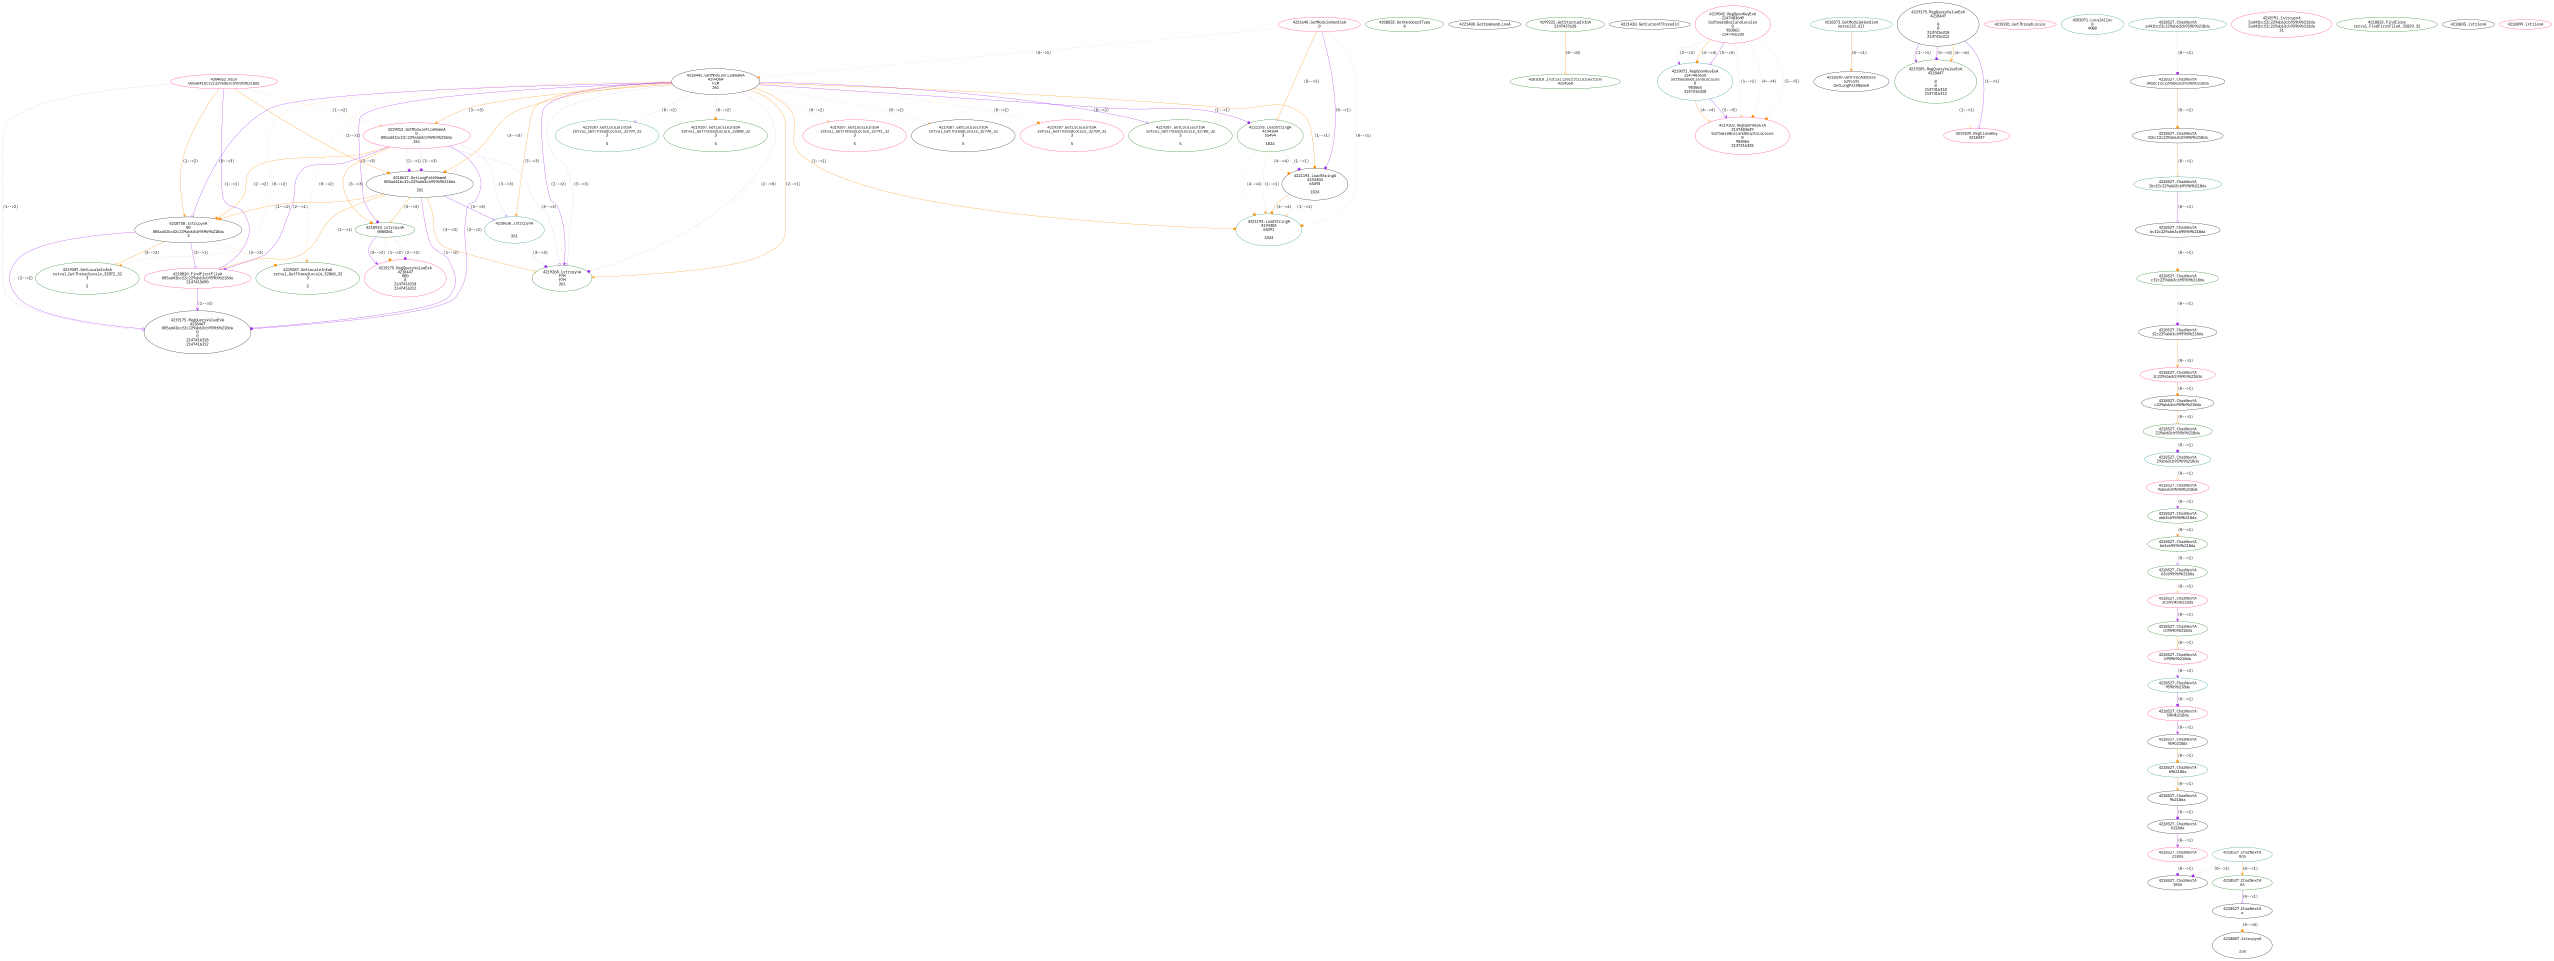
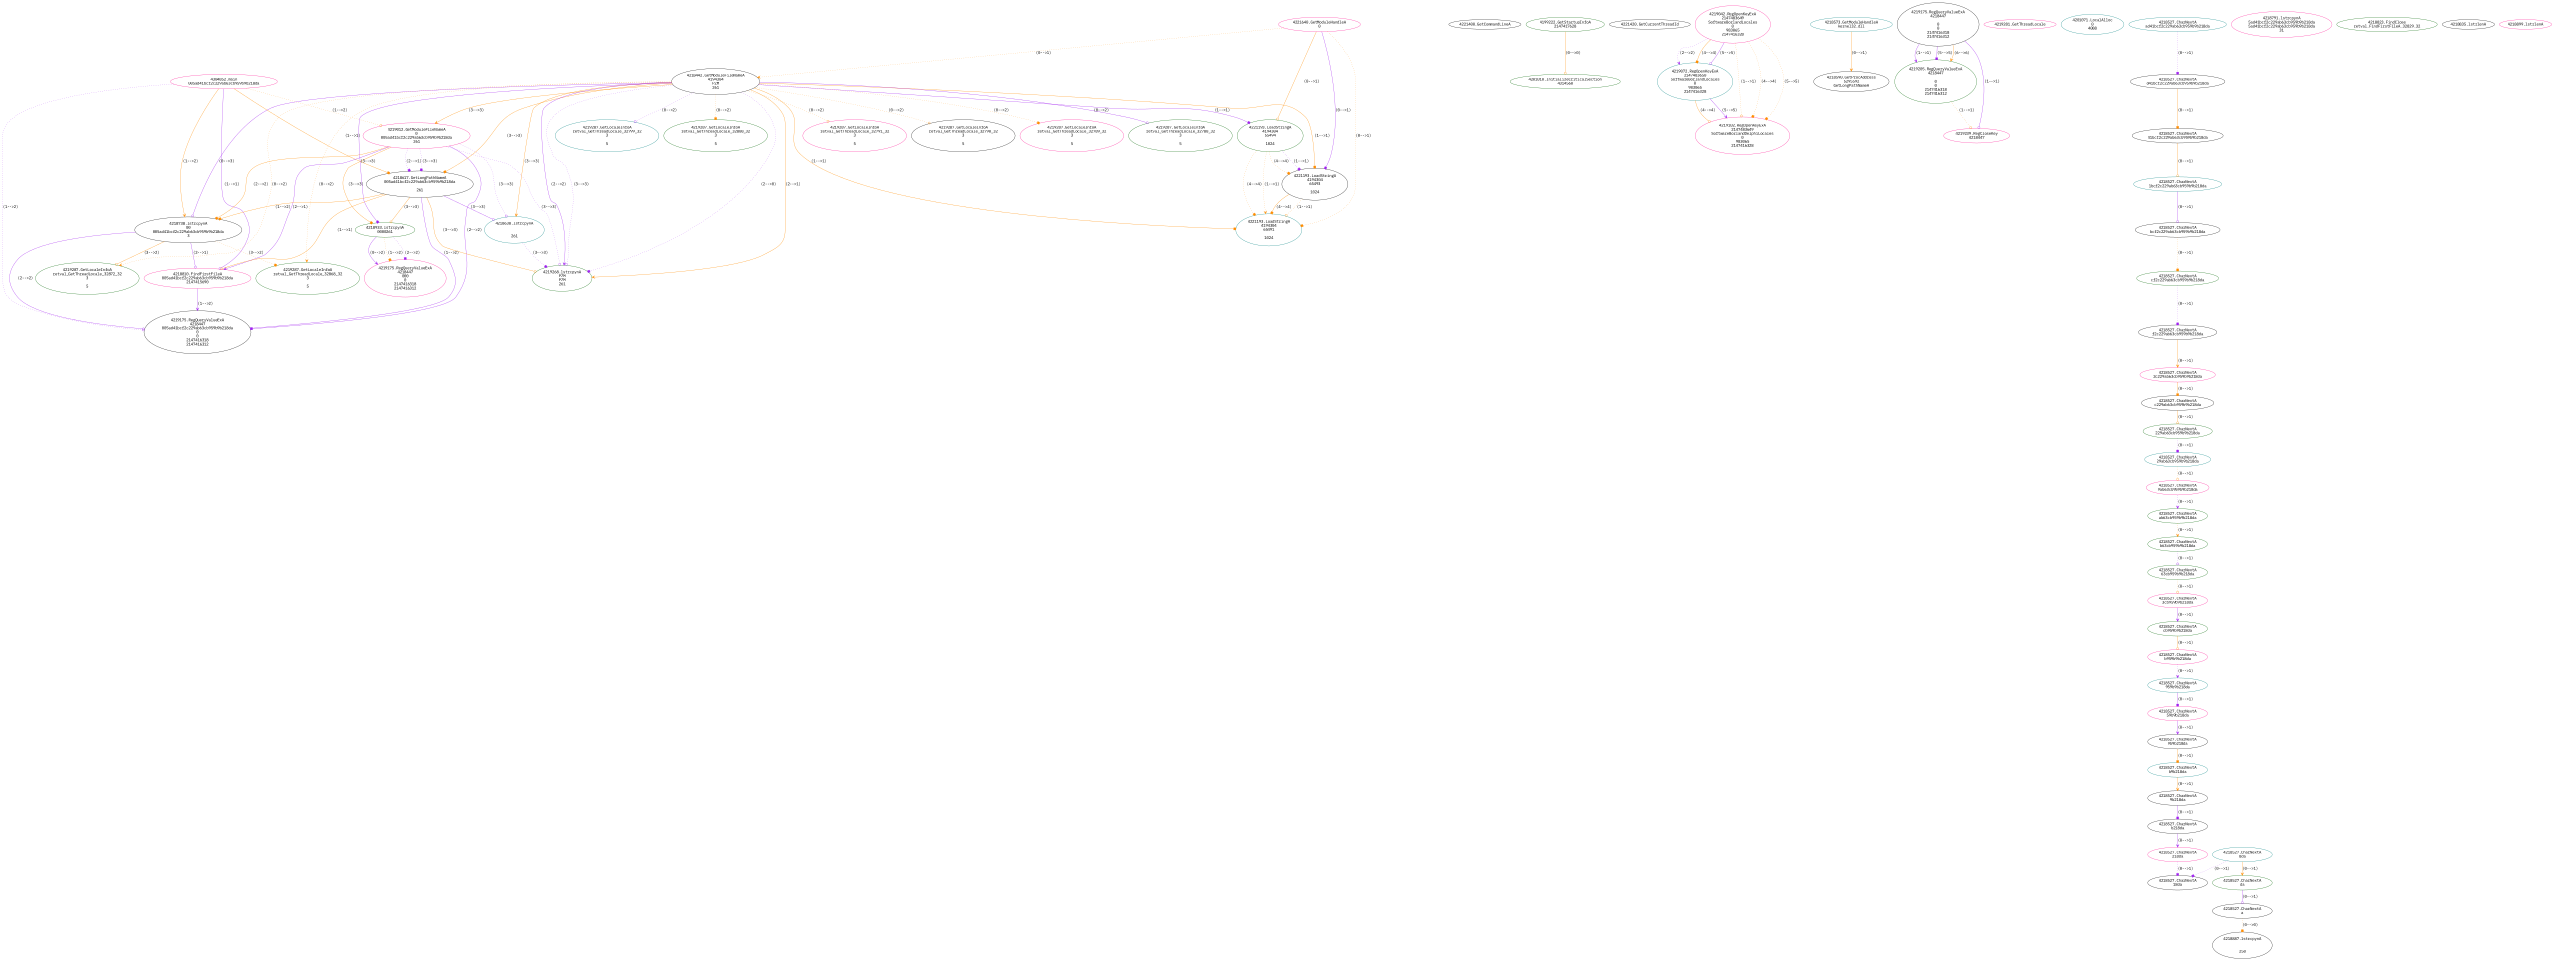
(1405, 24) -> none
